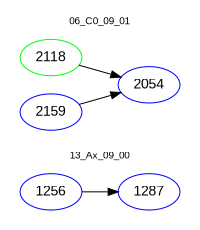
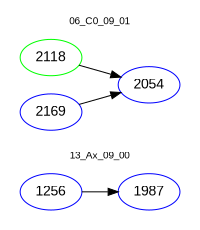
(51, 112) -> (51, 112)
(149, 192) -> (149, 192)
